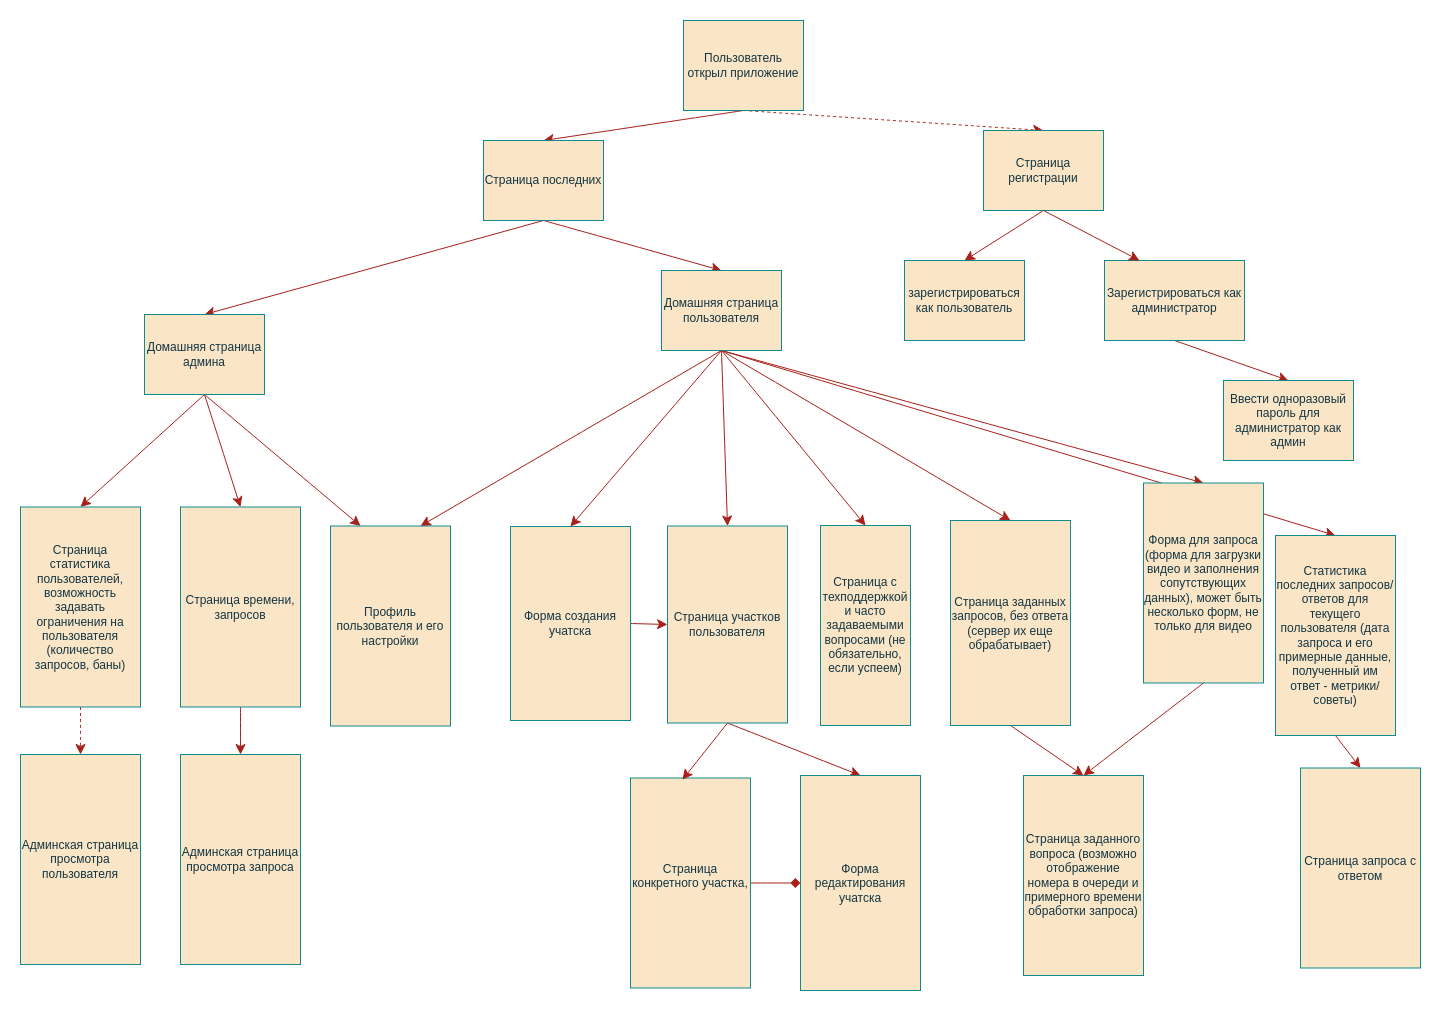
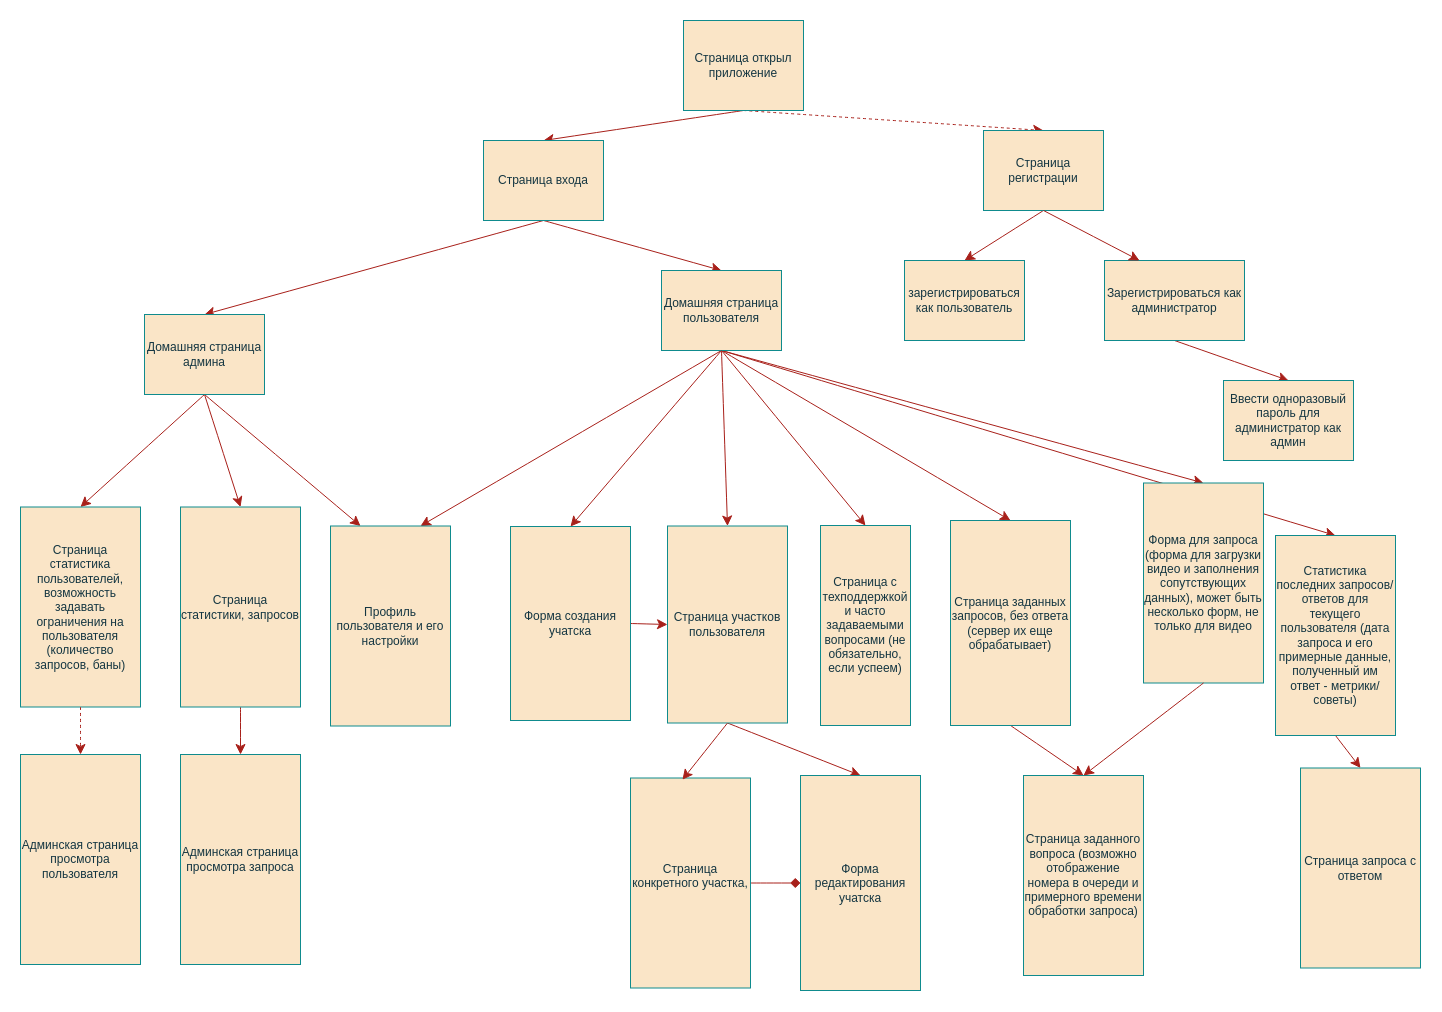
(744, 66) -> (744, 66)
(544, 181) -> (544, 181)
(241, 608) -> (241, 608)
